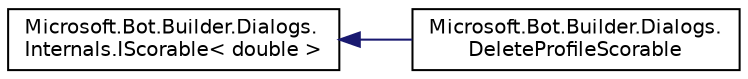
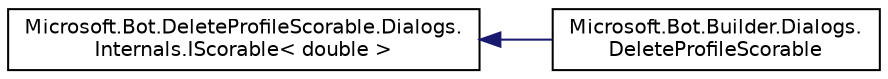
(174, 40) -> (244, 40)
